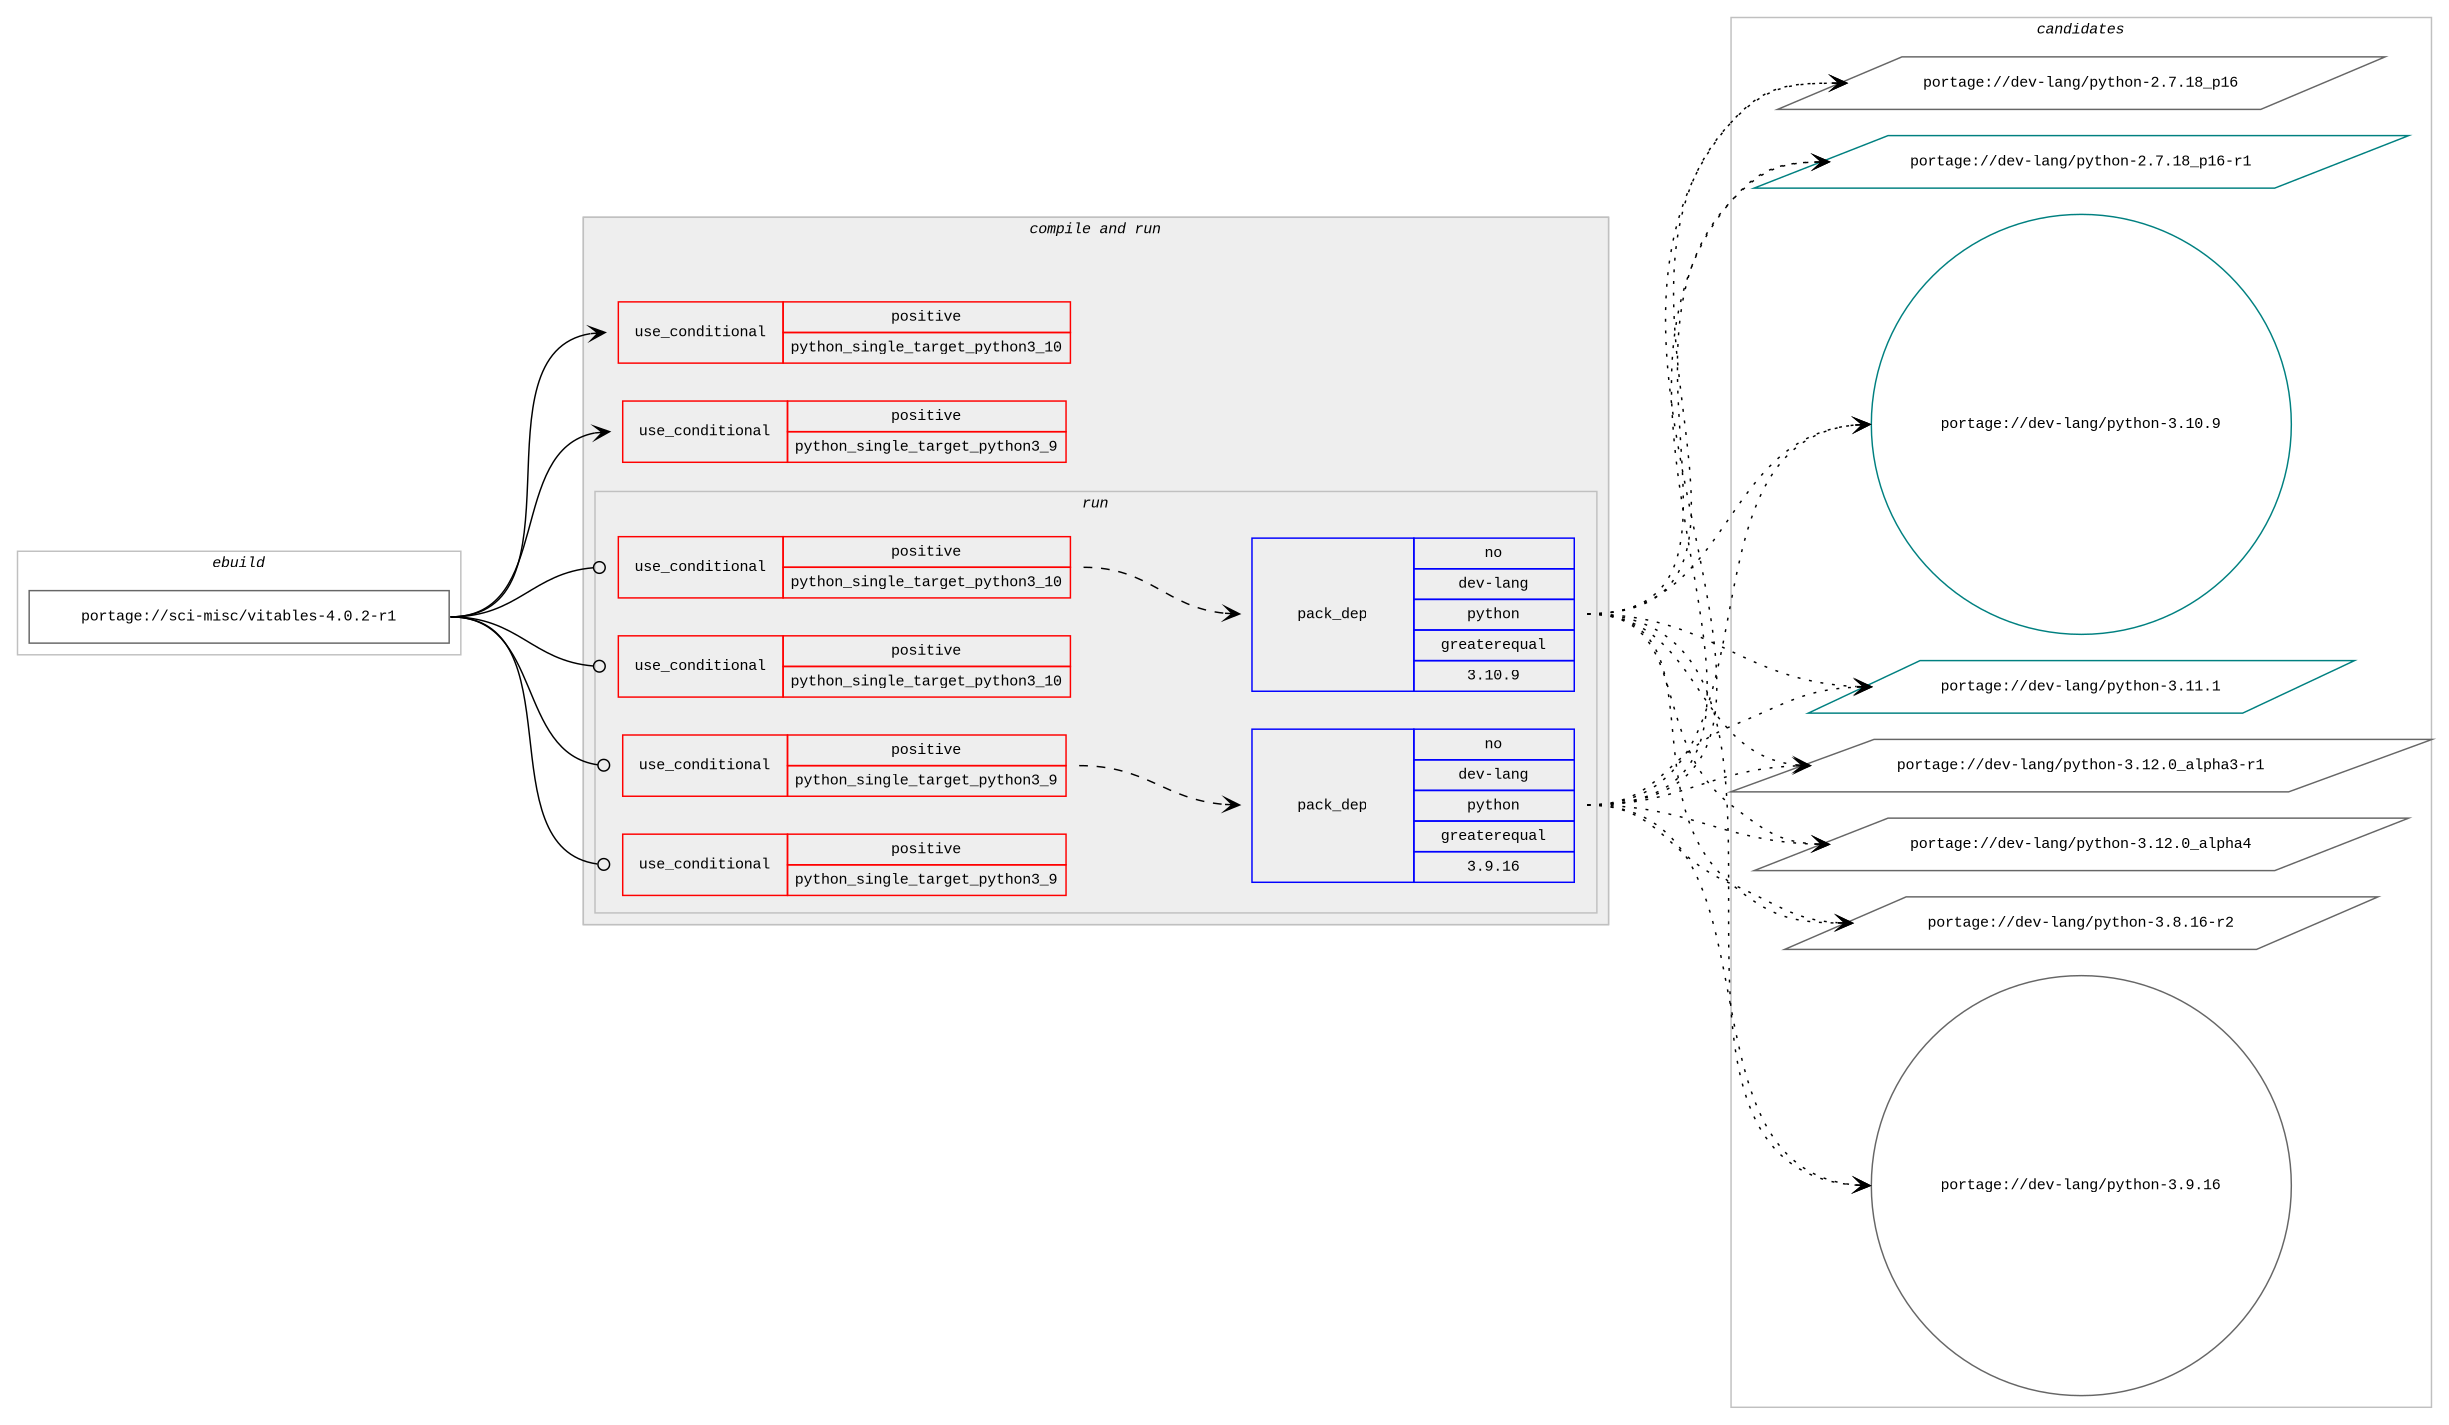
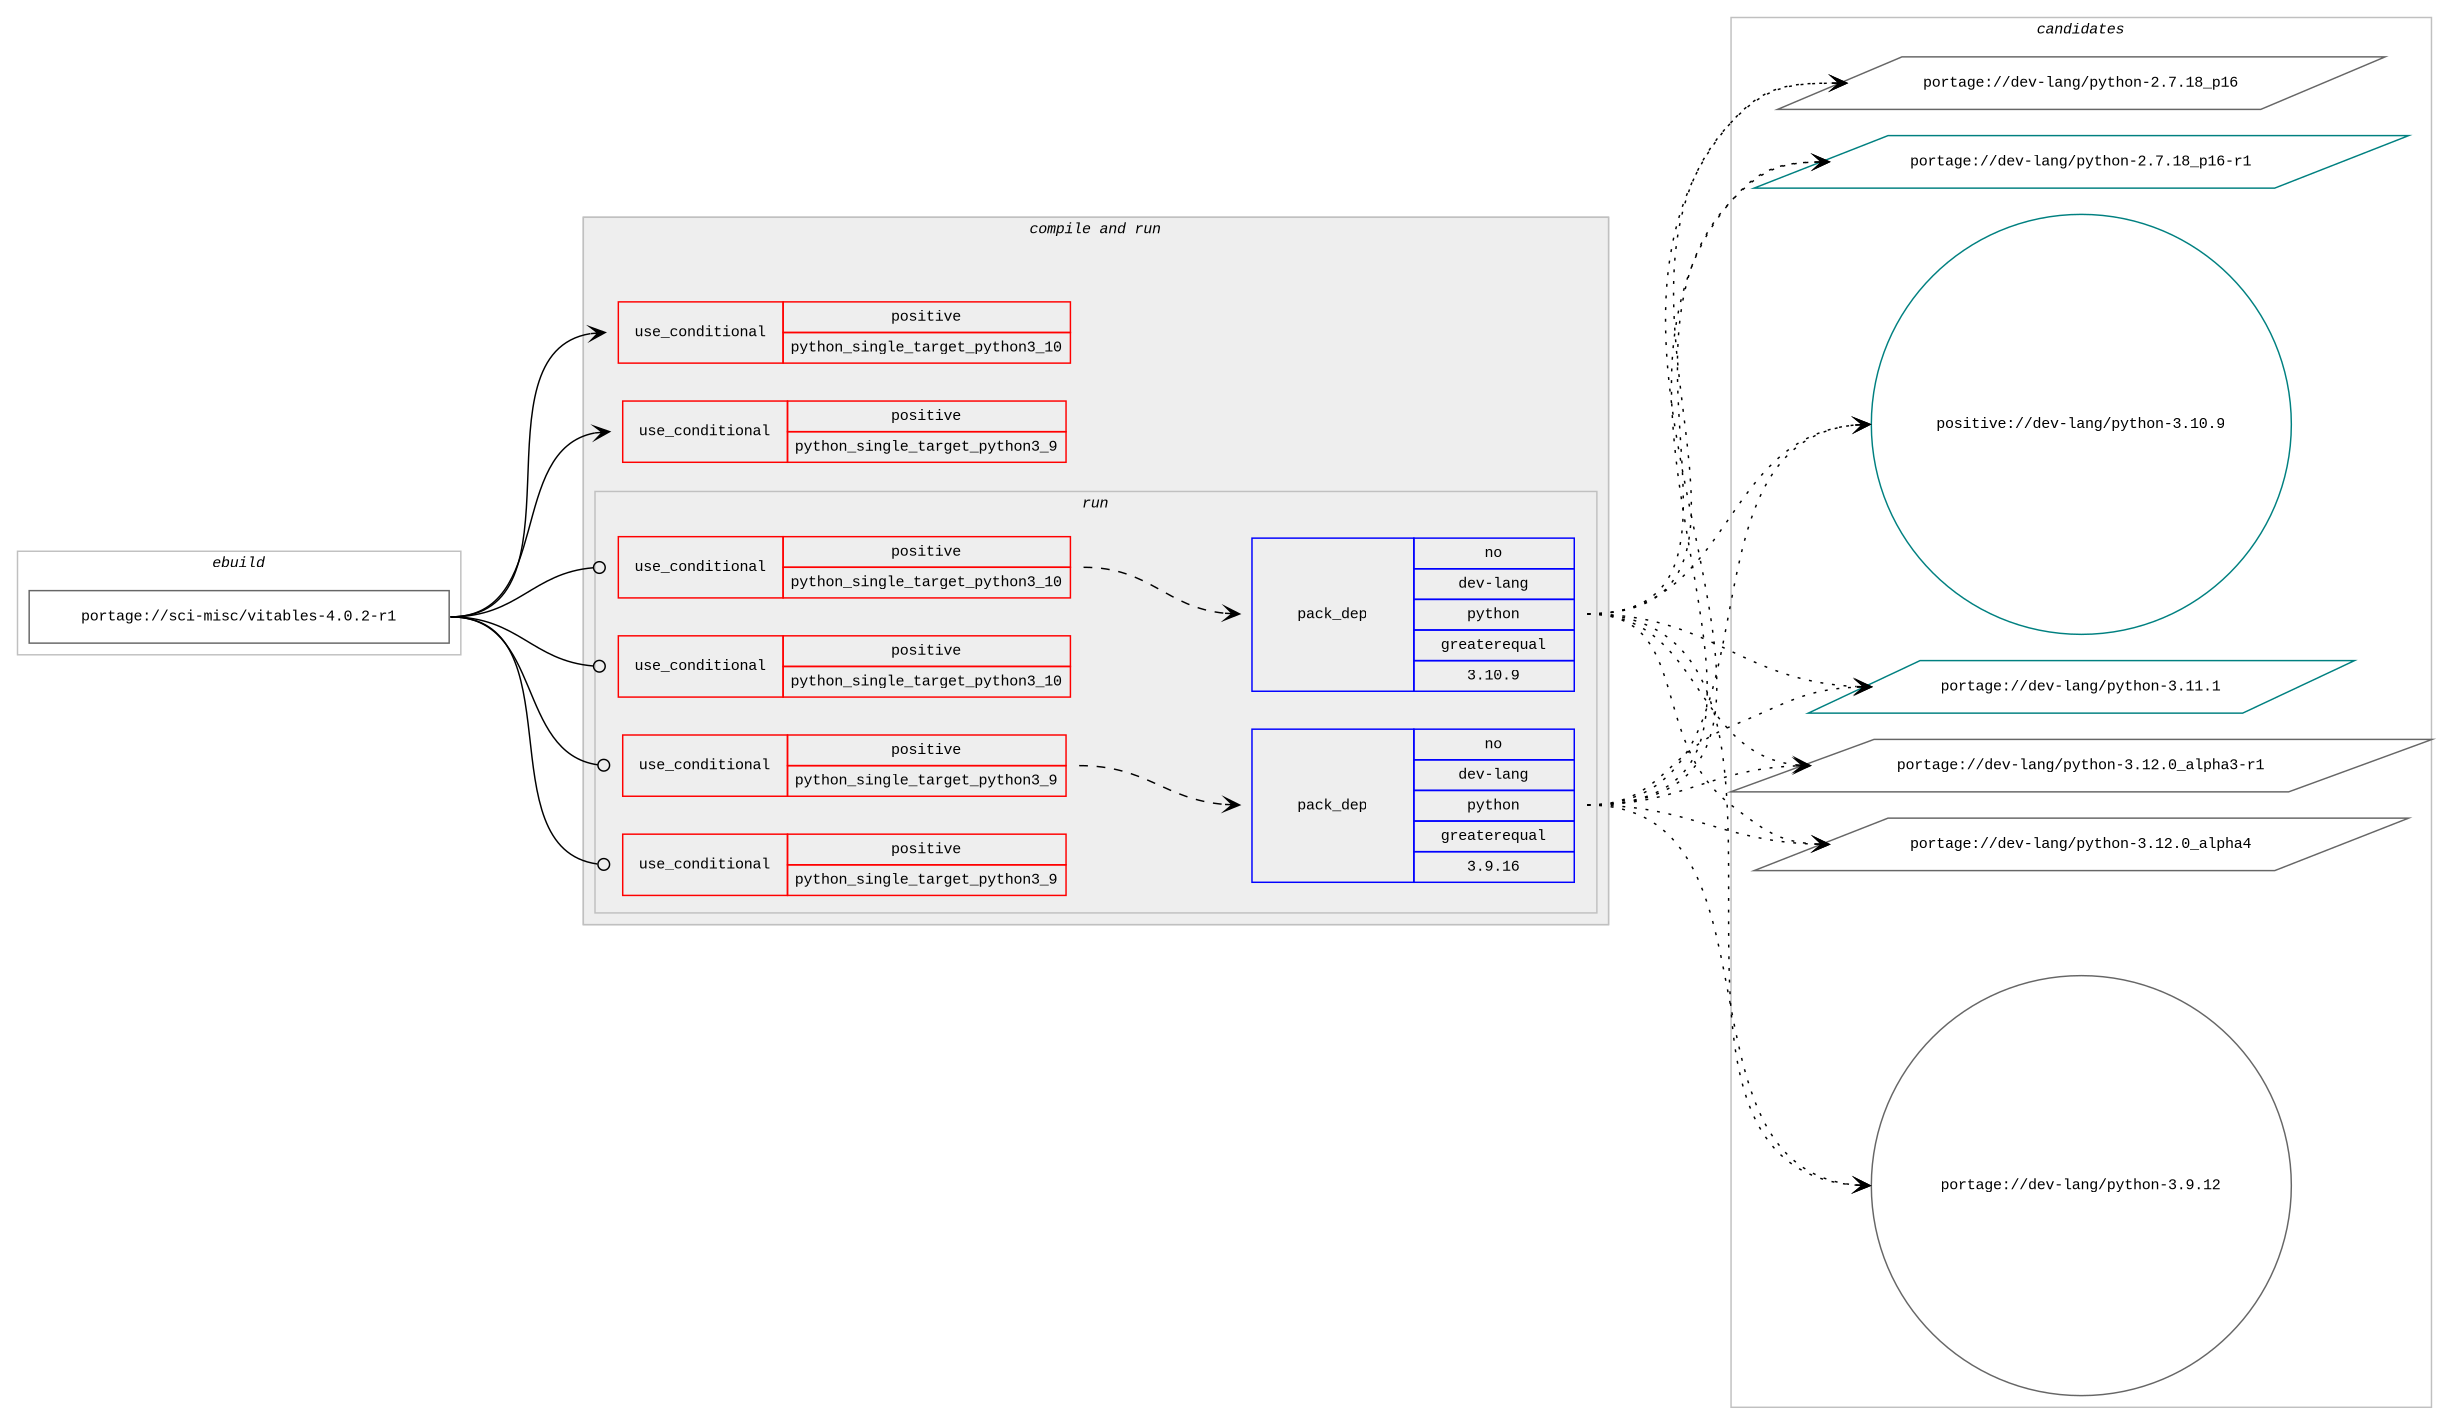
(2081, 424) -> (2081, 424)
(2081, 923) -> none
(2081, 1186) -> (2081, 1186)
